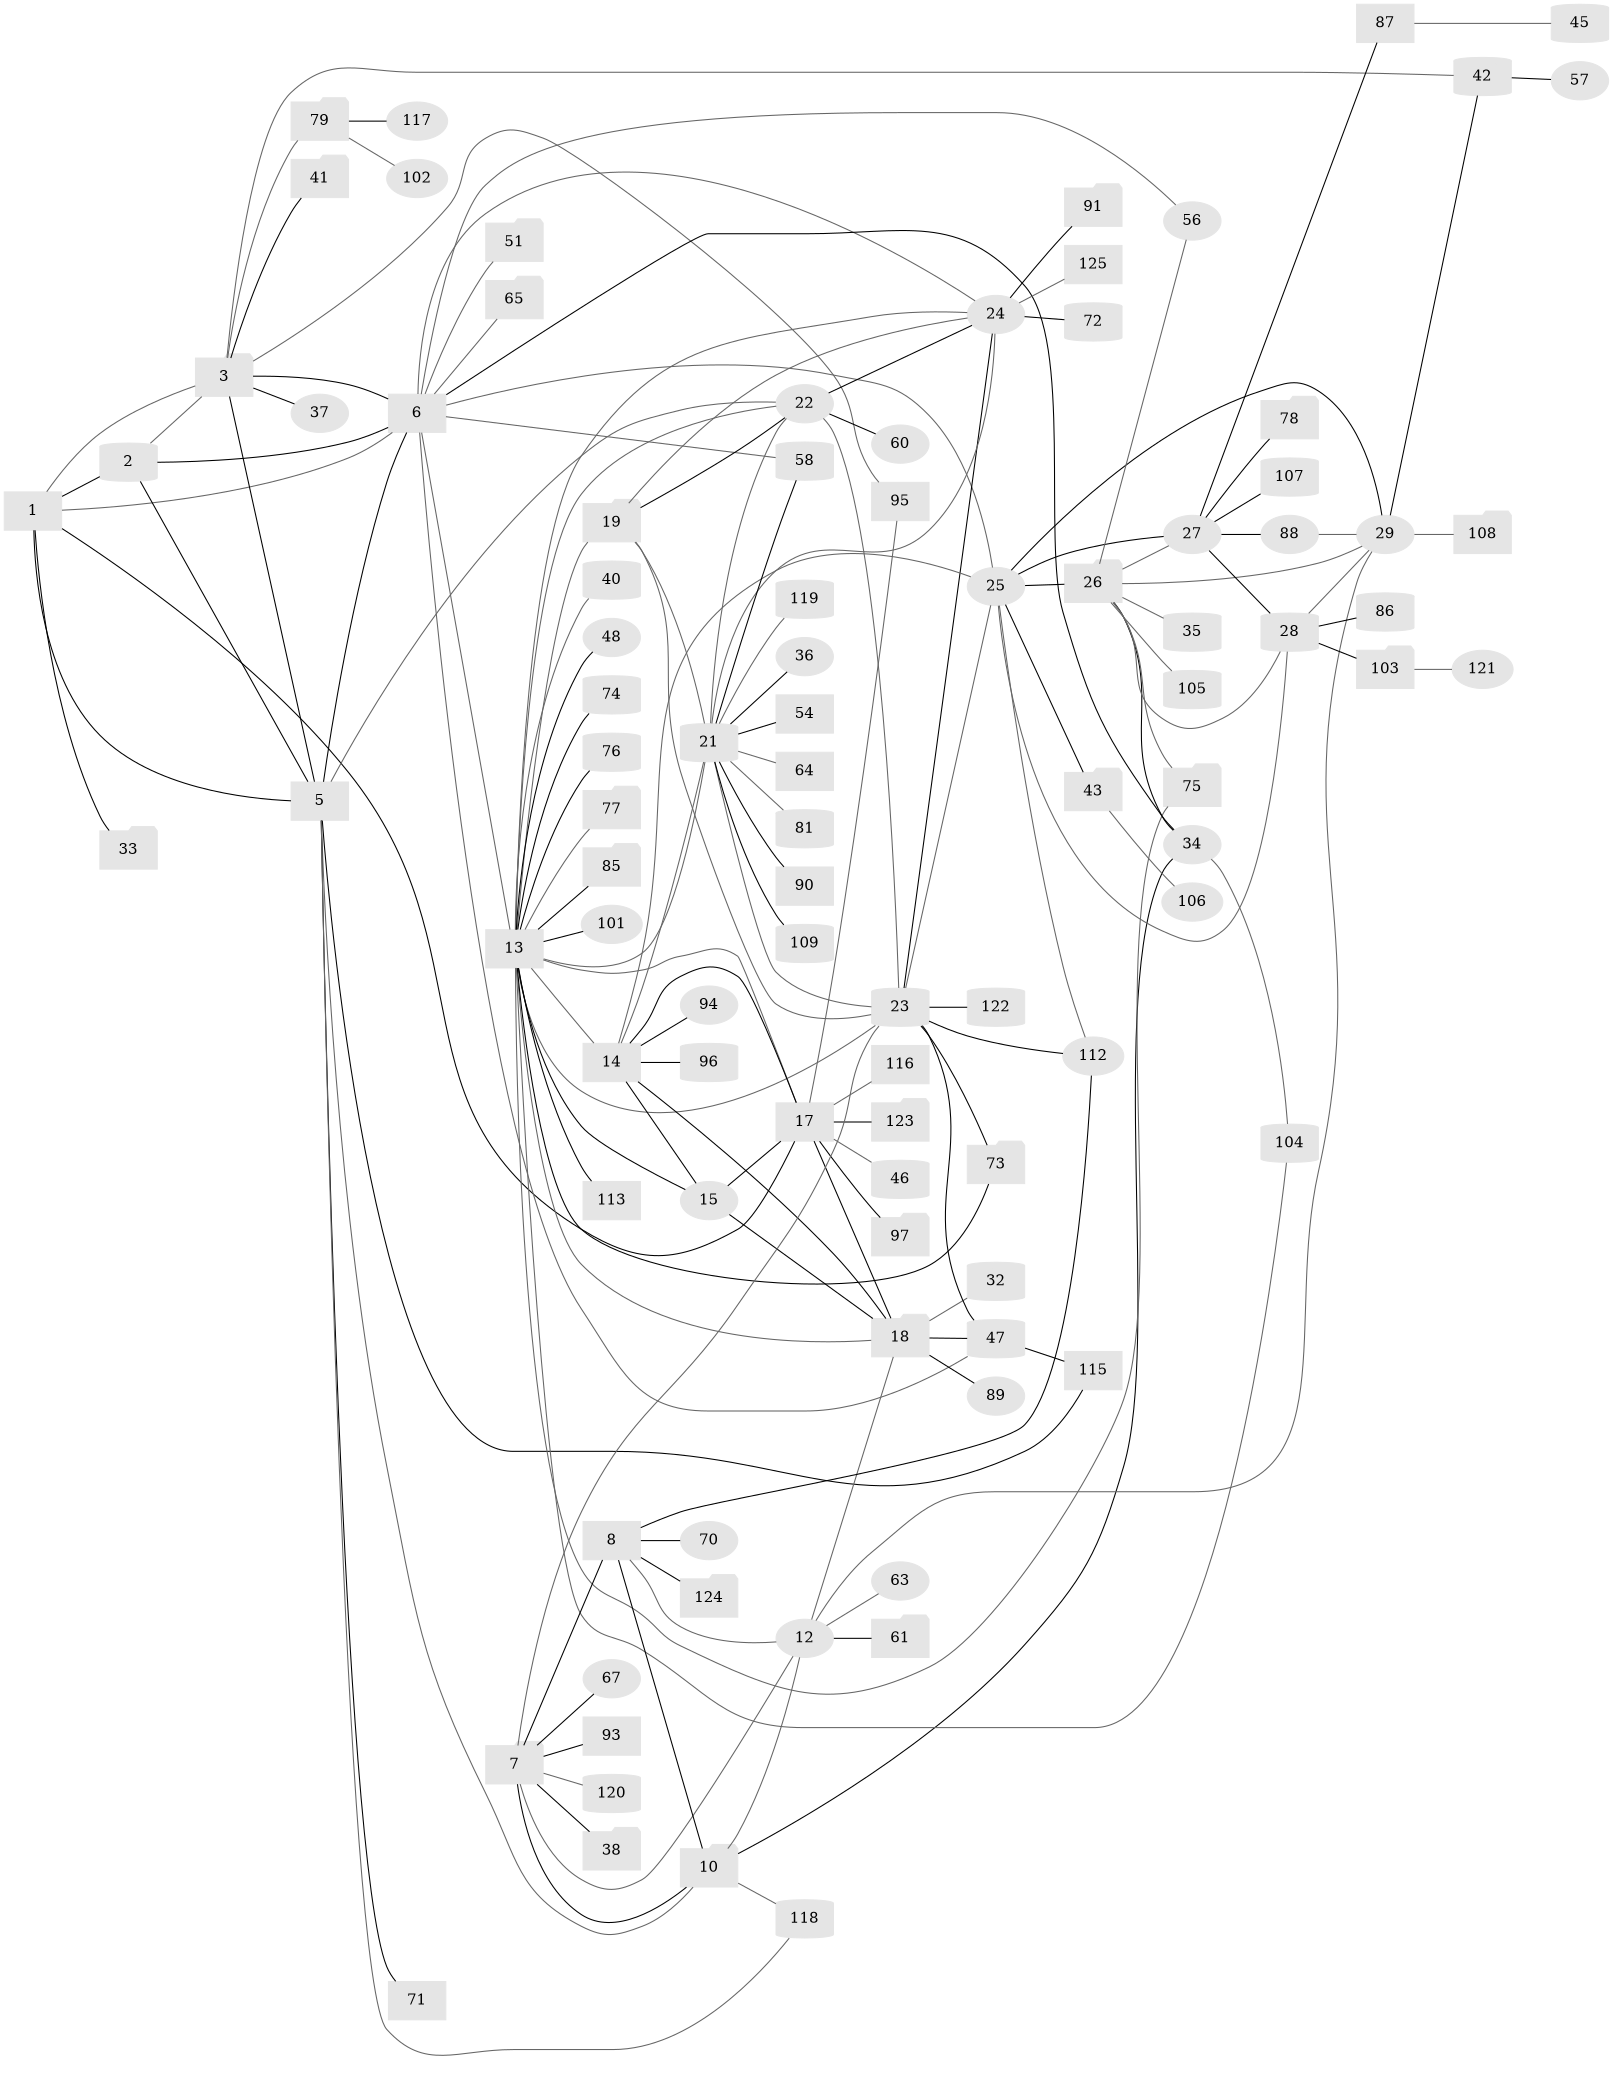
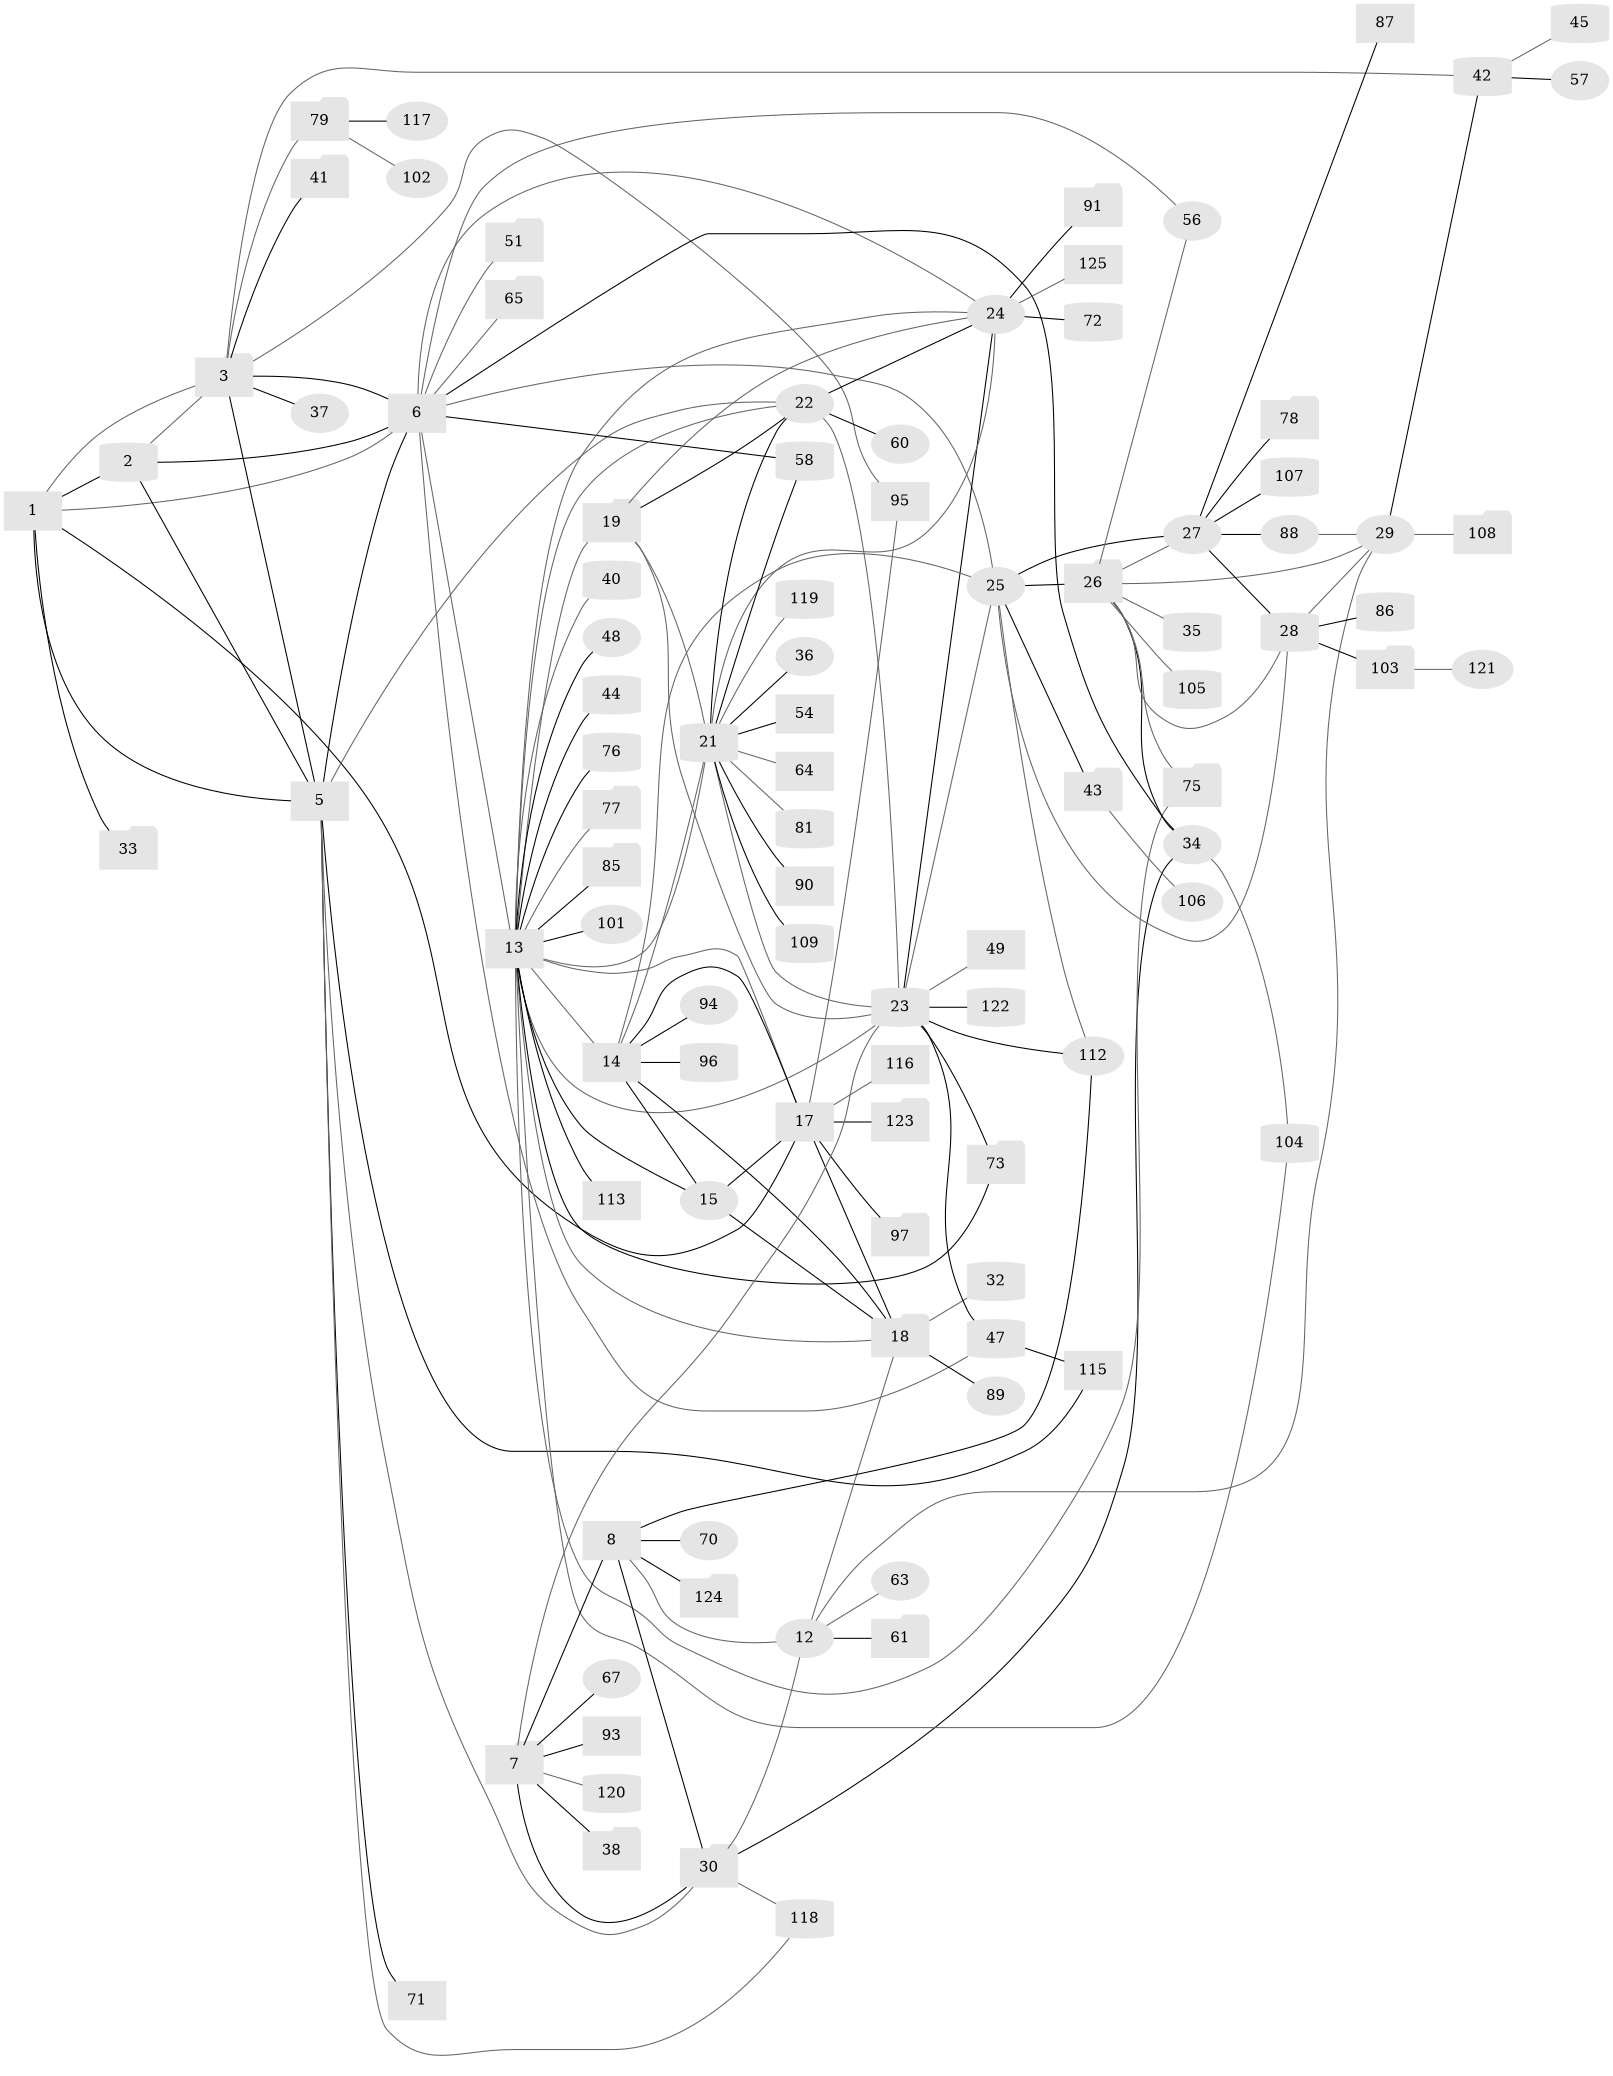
(1483, 23) -> (1531, 50)
(1212, 412) -> none
(619, 438) -> (619, 438)
(730, 566) -> (730, 566)
(612, 695) -> (612, 695)
none -> (996, 950)
(900, 1179) -> none
(948, 1338) -> none
(672, 1846) -> none
(709, 1868) -> (709, 1868)
